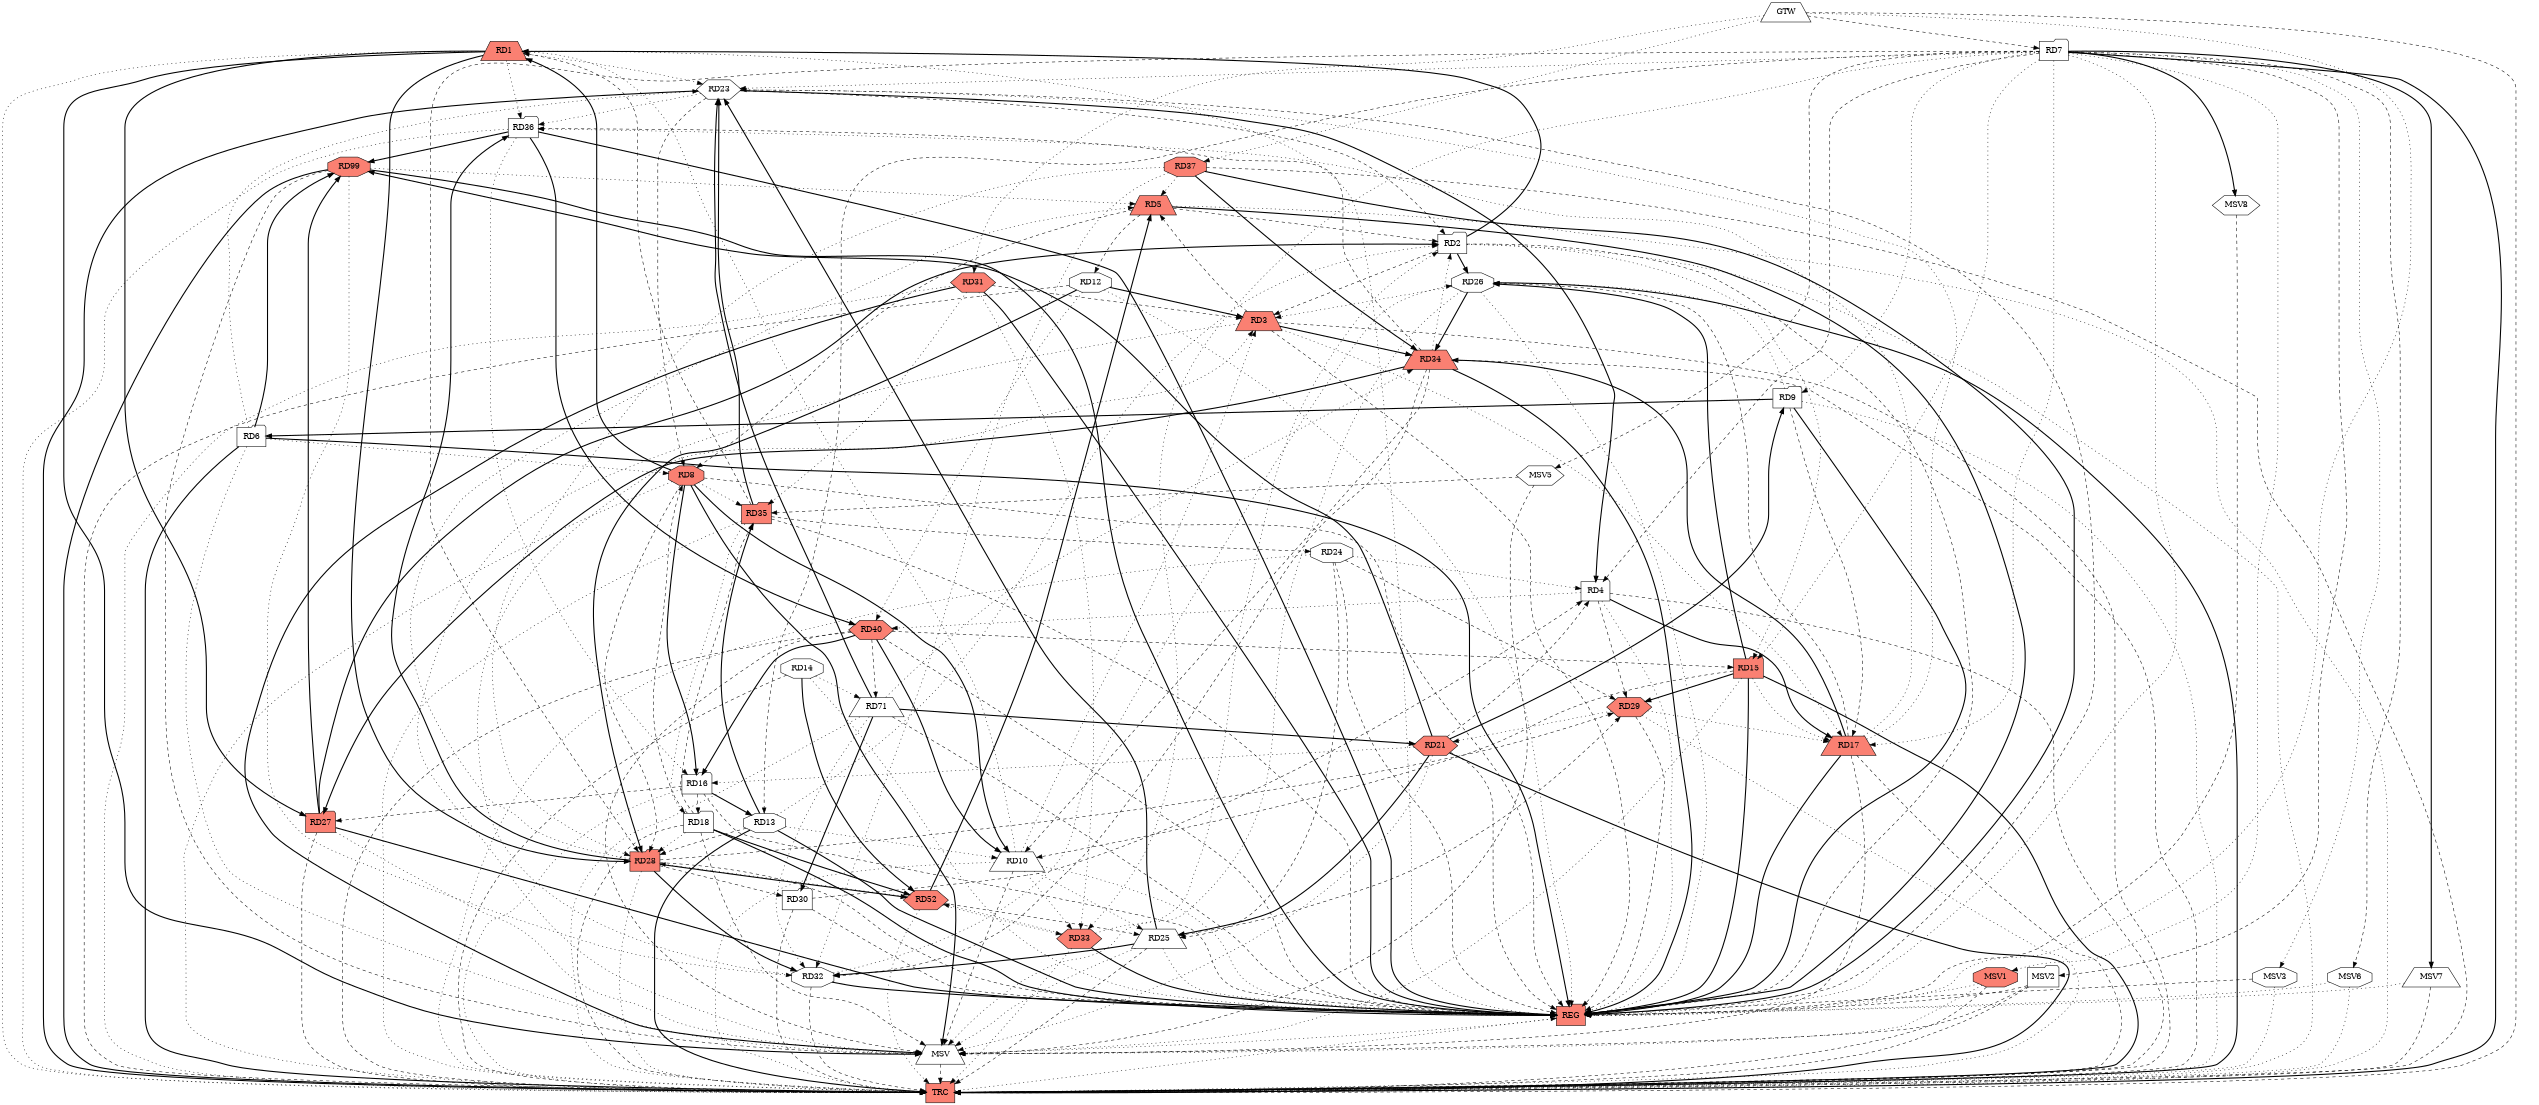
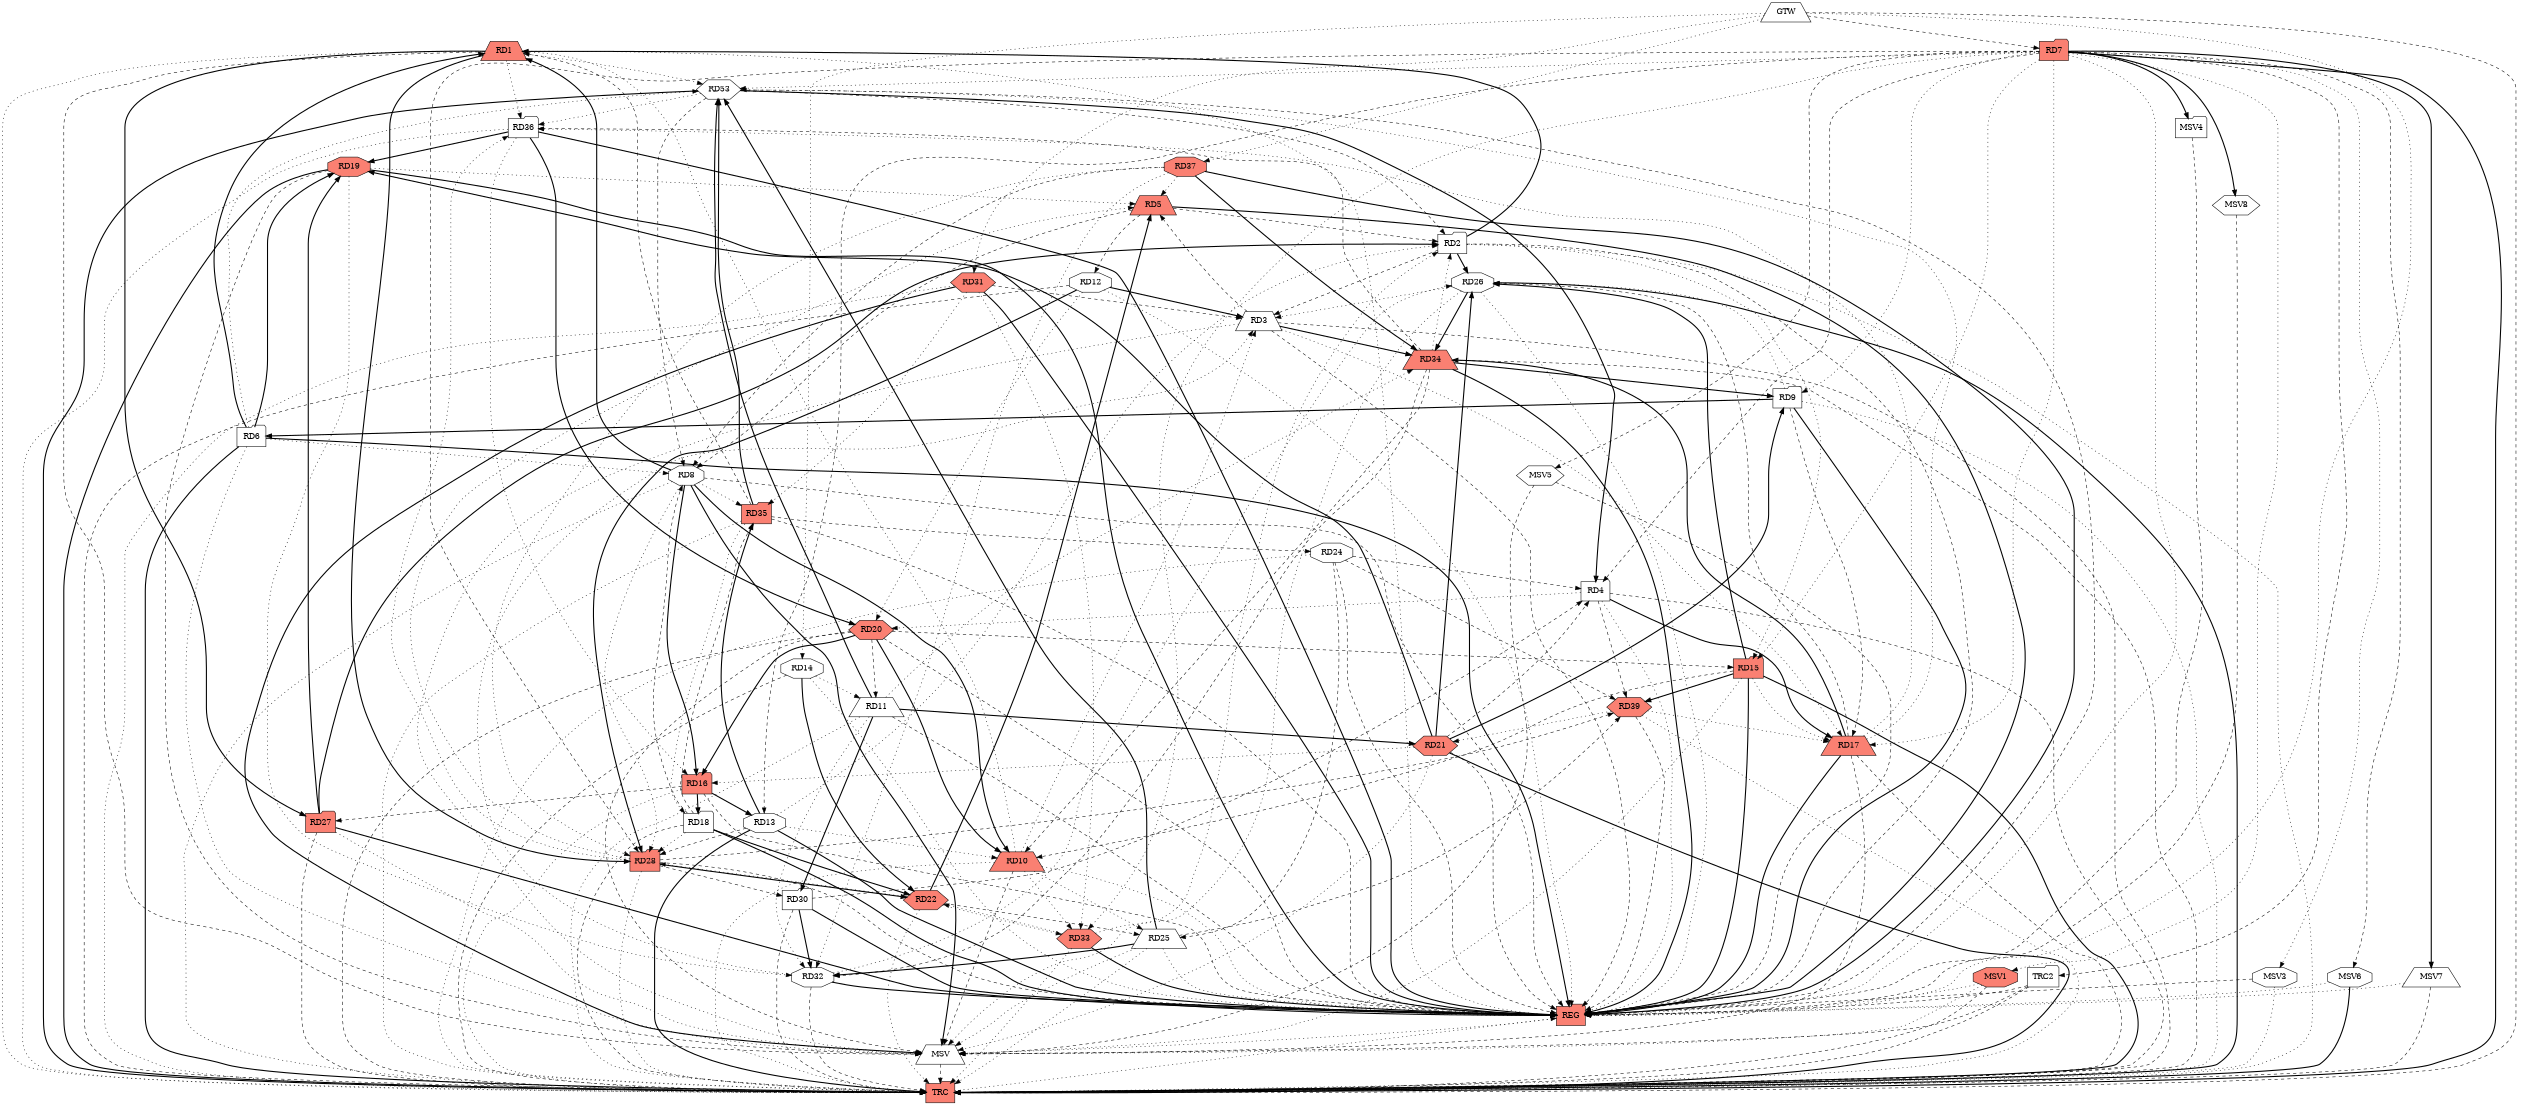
none -> (1003, 51)
(2054, 51) -> (2054, 51)
(719, 90) -> (719, 90)
none -> (2191, 128)
(349, 167) -> (349, 167)
none -> (243, 168)
(1259, 321) -> (1259, 321)
(729, 455) -> (1603, 378)
(686, 476) -> (686, 476)
(1148, 495) -> (1891, 722)
(405, 554) -> (405, 554)
(1464, 572) -> (1464, 572)
(871, 630) -> (871, 630)
(606, 663) -> (606, 663)
(105, 691) -> (105, 691)
(877, 707) -> (877, 707)
(1629, 707) -> (1629, 707)
(697, 784) -> (697, 784)
(698, 800) -> (698, 800)
(1017, 862) -> (1017, 862)
(1326, 874) -> (1454, 517)
(2387, 875) -> none
(926, 900) -> (926, 900)
(2452, 904) -> (911, 252)
(718, 927) -> (804, 936)
(2043, 977) -> (2043, 977)
(773, 978) -> none
(1171, 1004) -> (1171, 1004)
(1054, 1016) -> (1054, 1016)
(1683, 1086) -> (1683, 1086)
